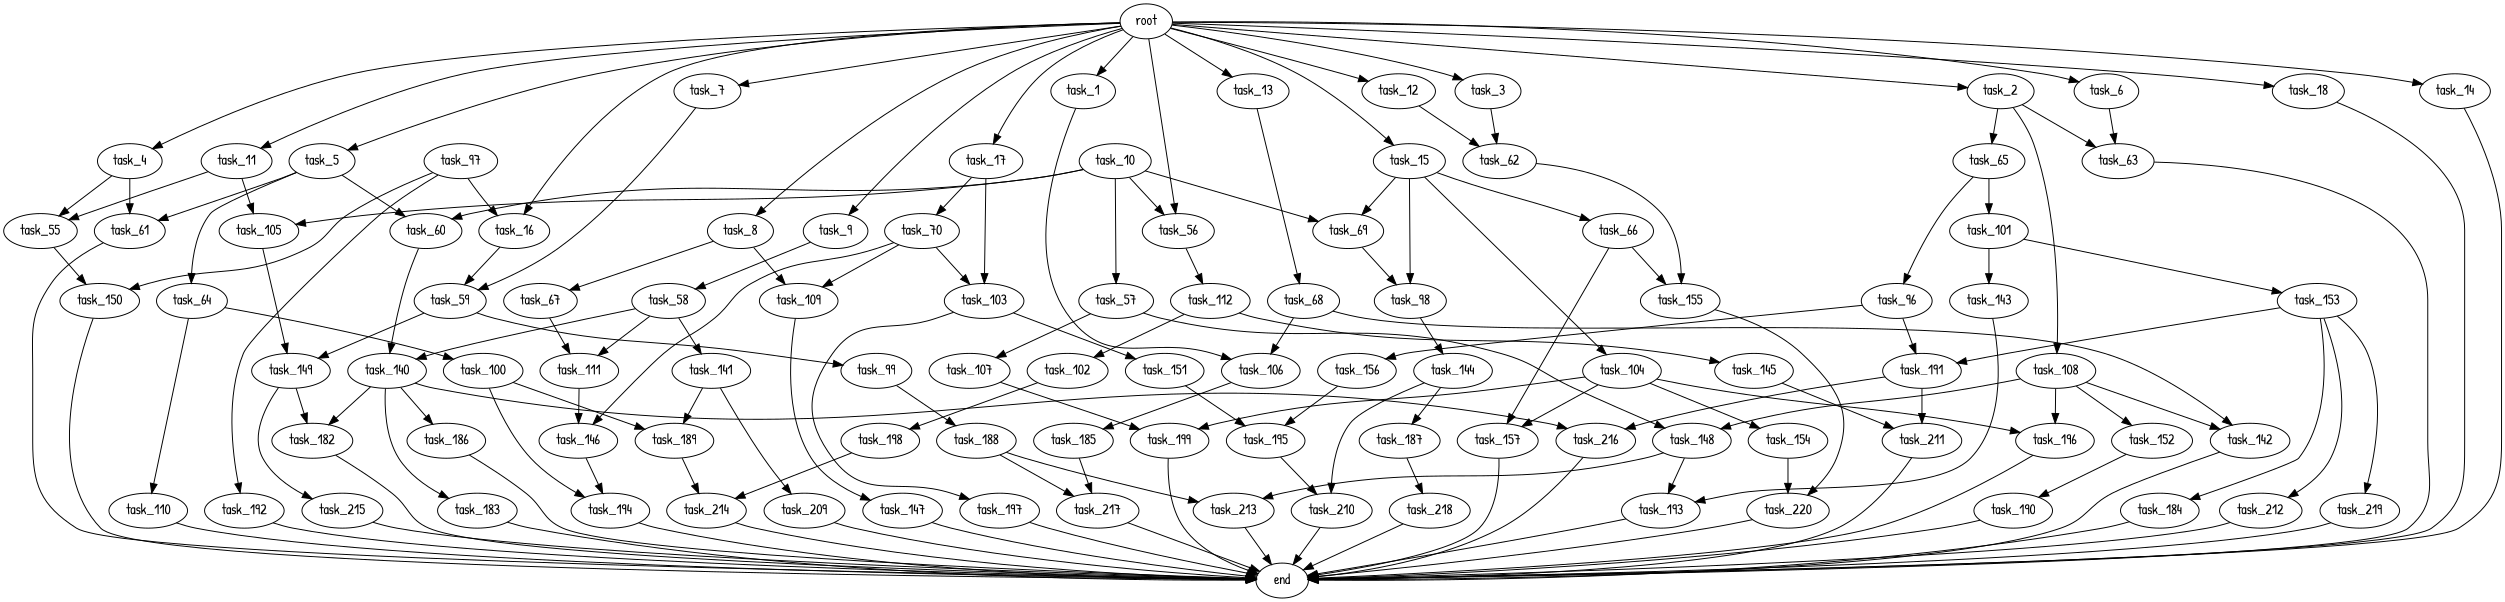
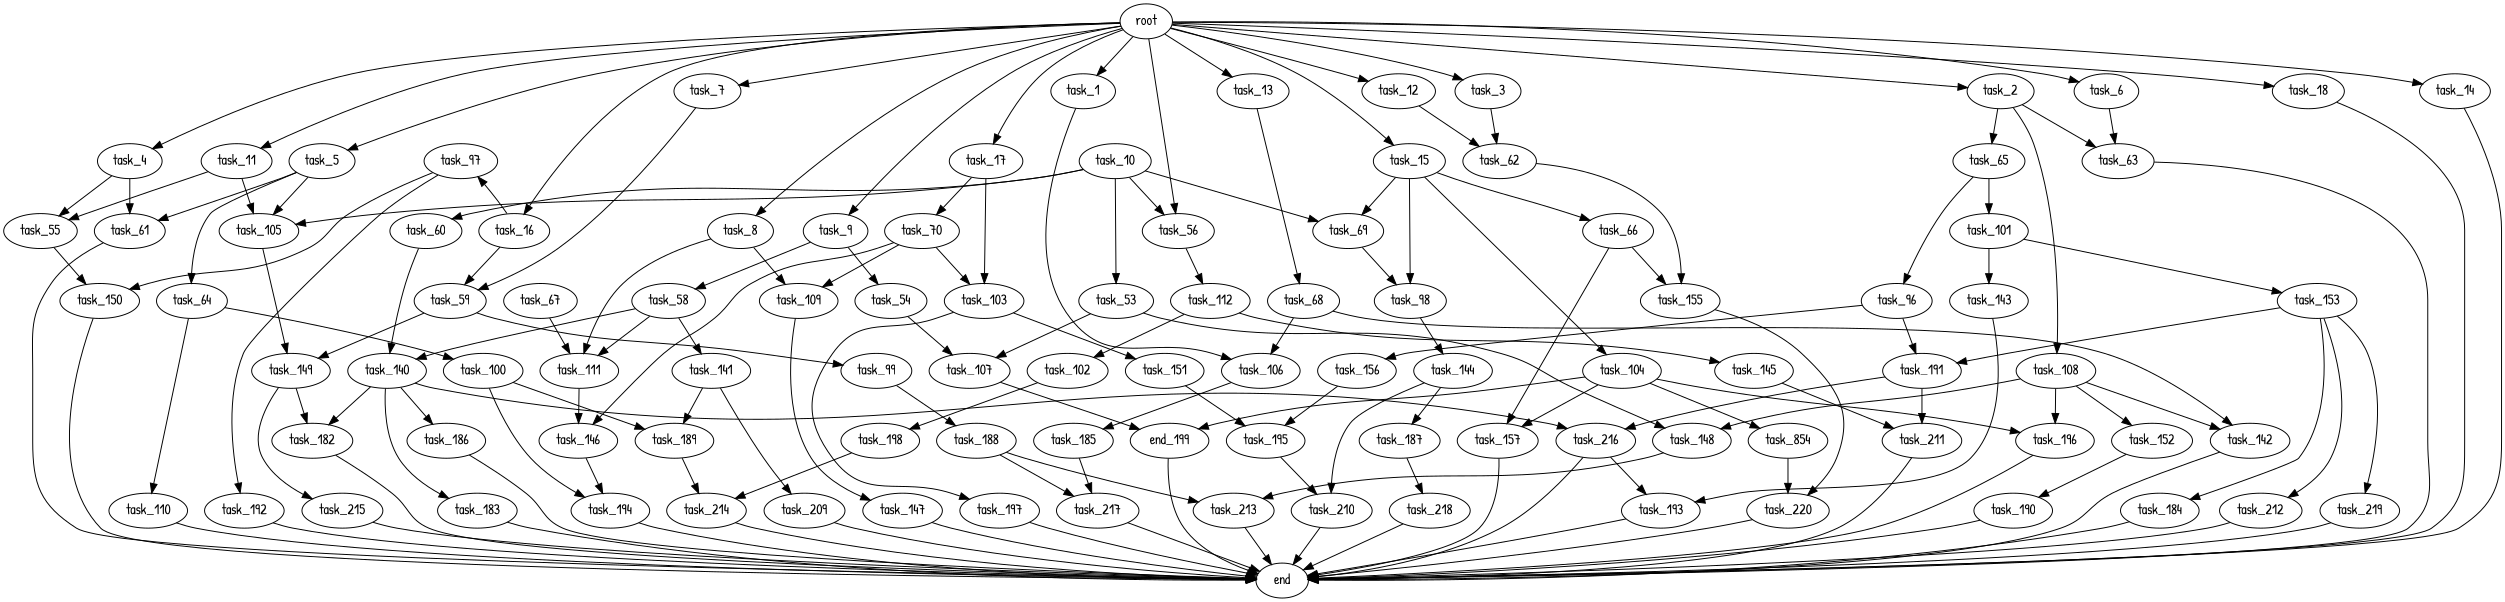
(370, 193) -> (294, 192)
(479, 194) -> (496, 199)
(646, 264) -> (634, 274)
none -> (891, 301)
(1116, 301) -> (1116, 301)
(1170, 441) -> (1170, 441)
(1788, 441) -> (1788, 441)
(1678, 471) -> (1625, 472)
